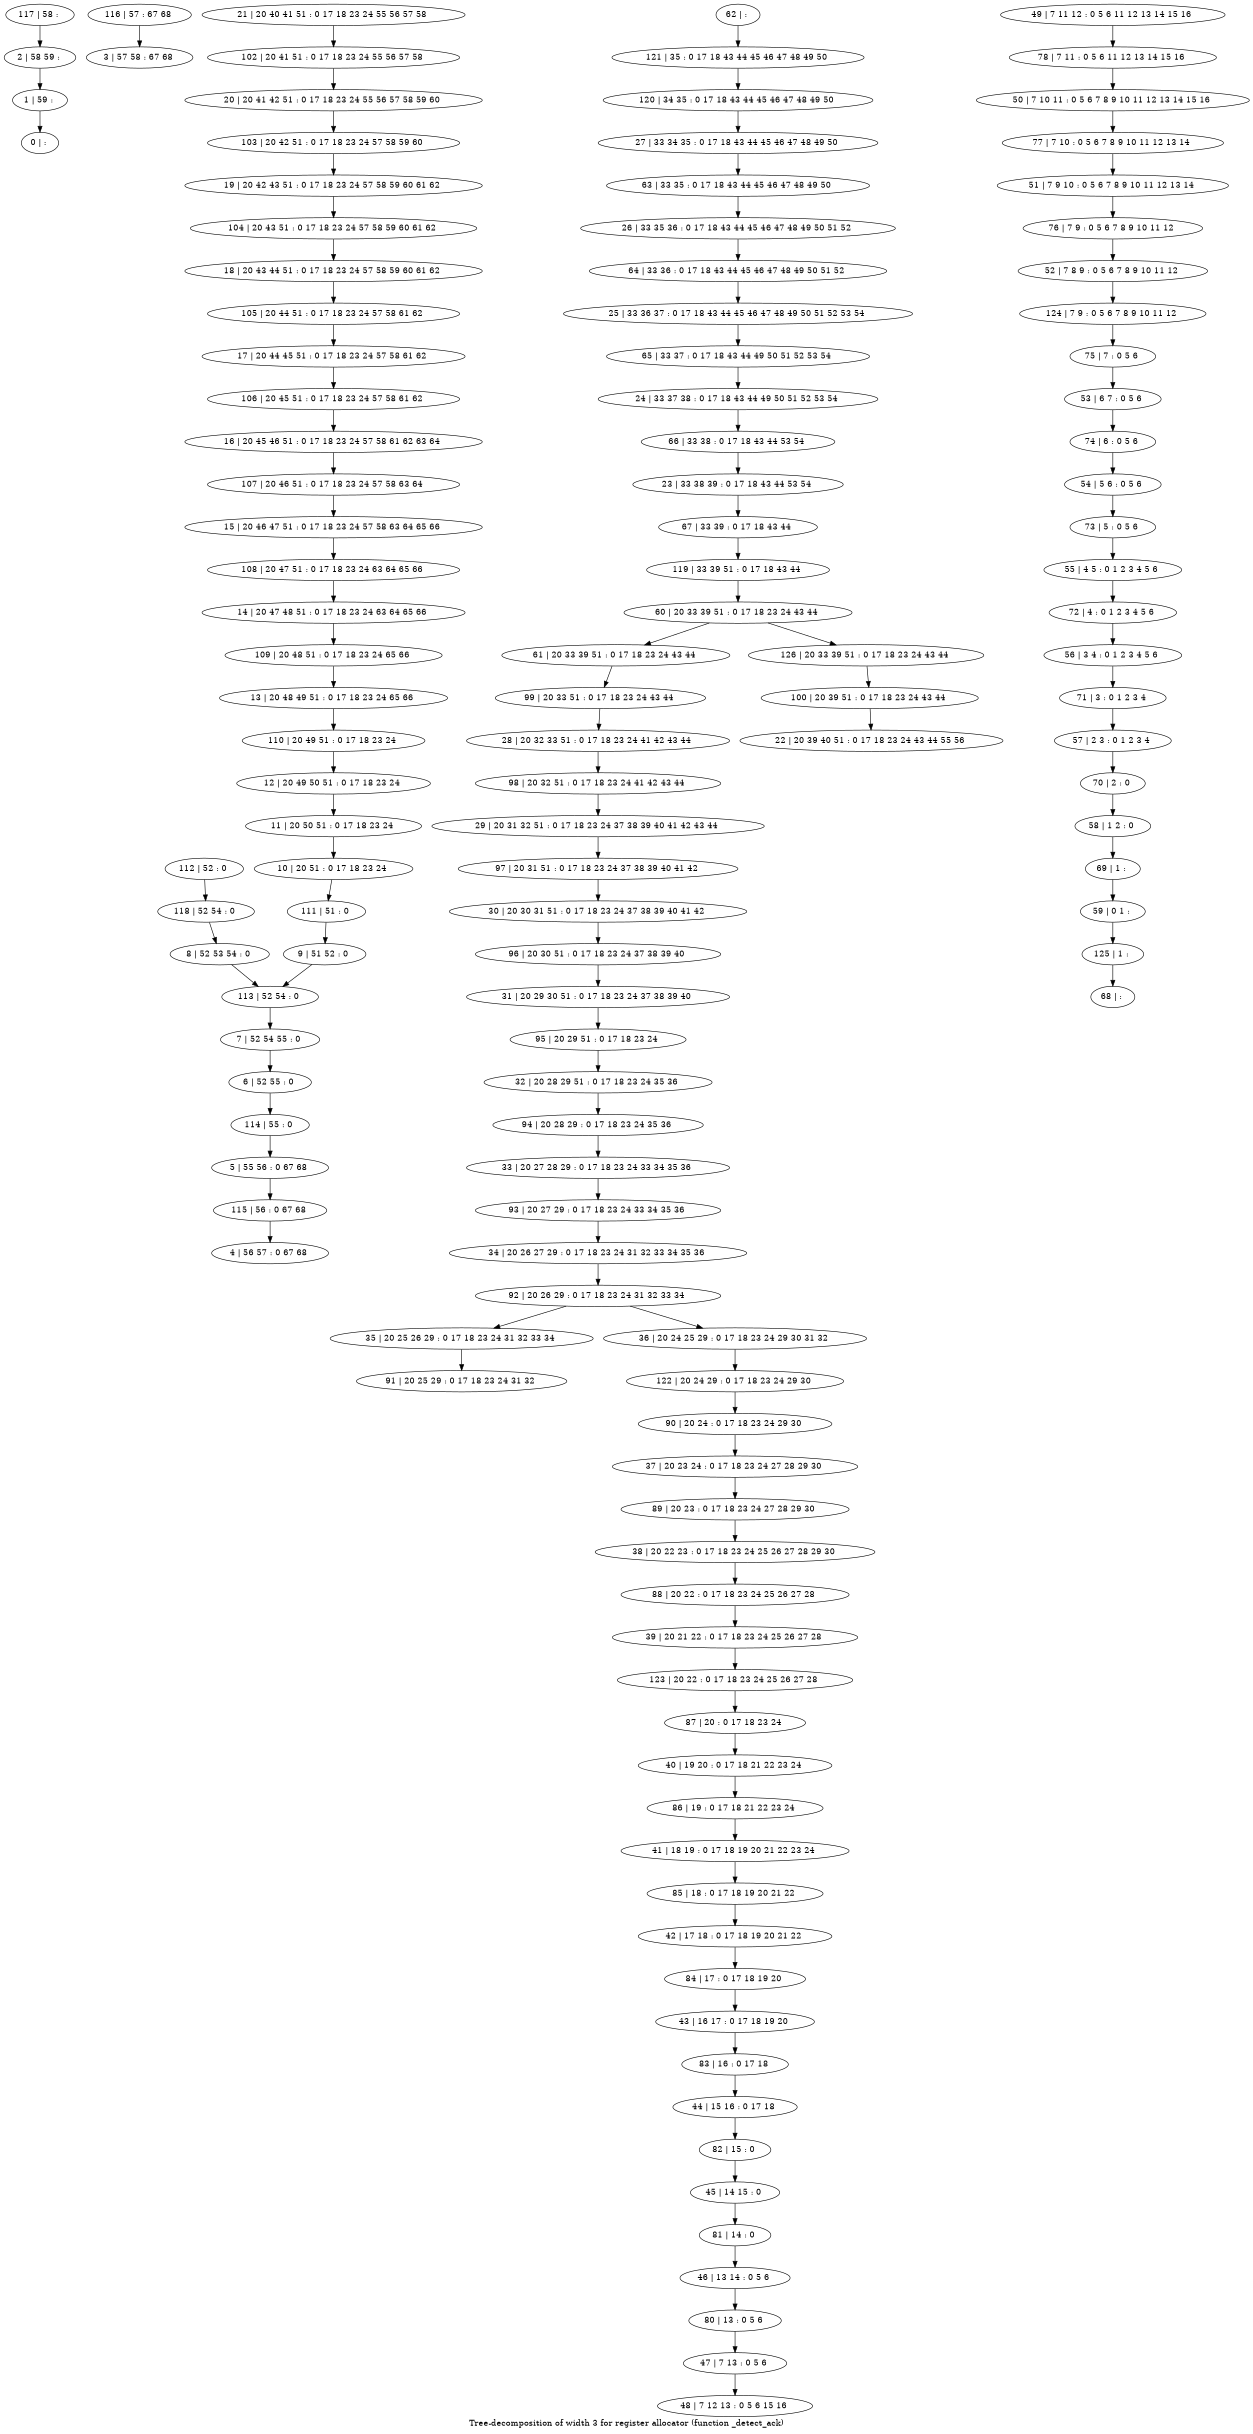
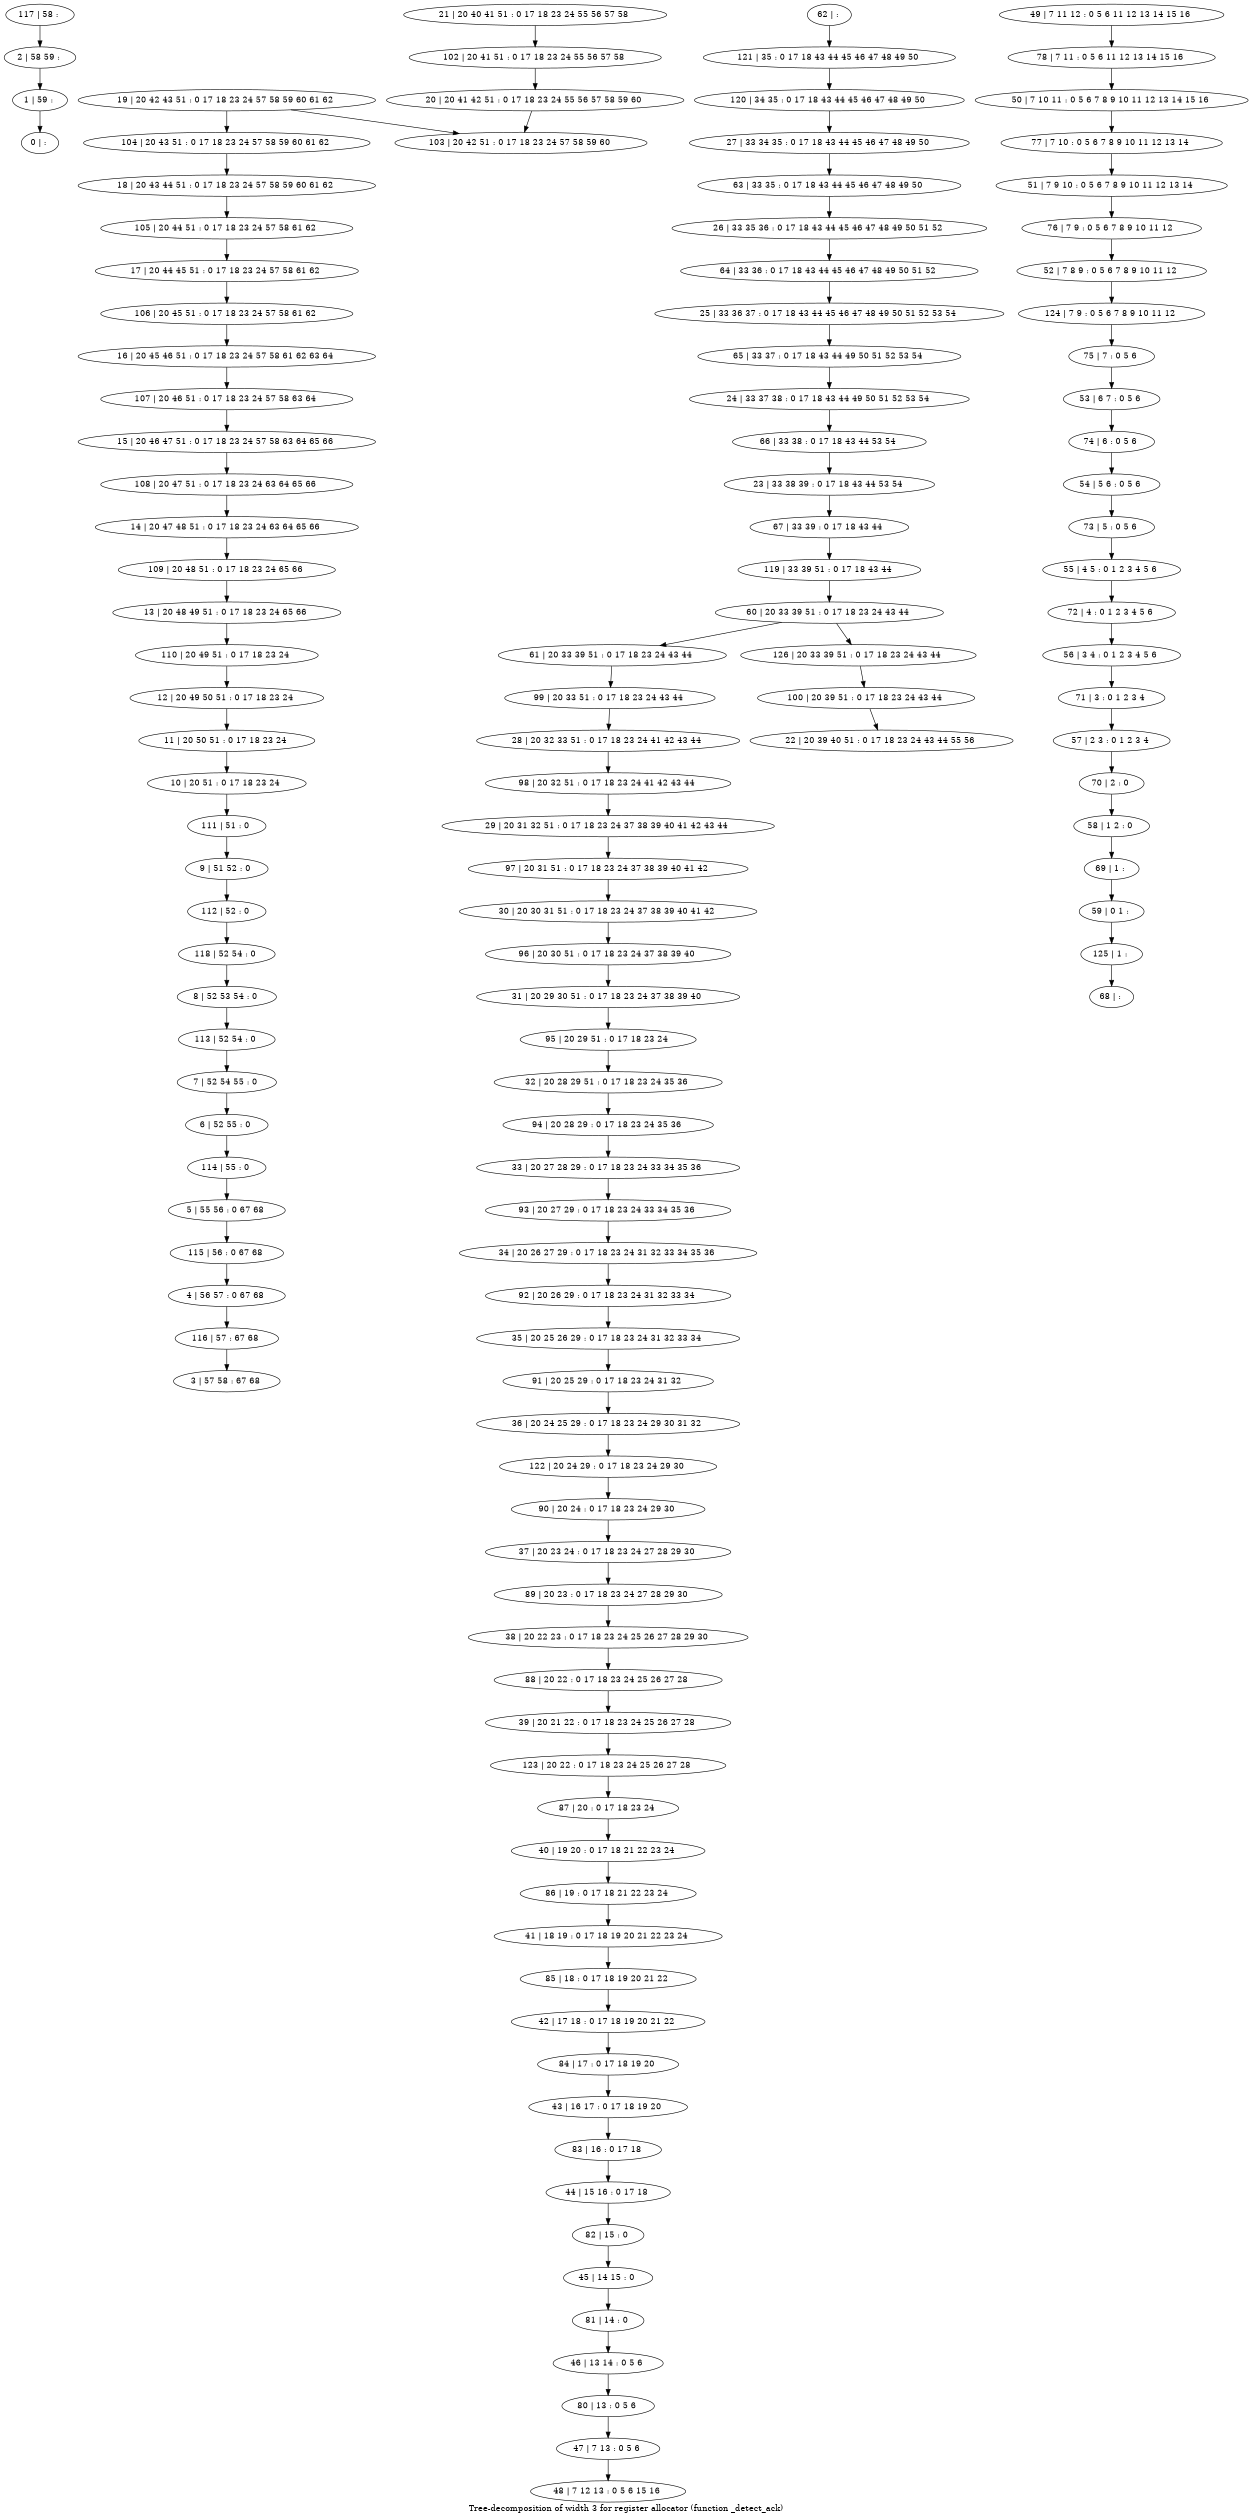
(334, 161) -> (372, 121)
(300, 974) -> (227, 887)
none -> (227, 1314)
(664, 1316) -> (608, 1400)
